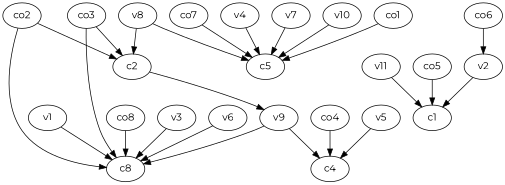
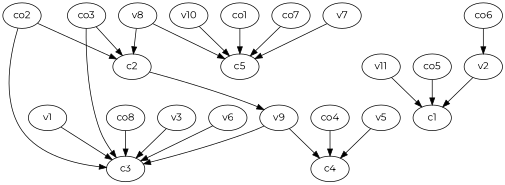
(240, 16) -> none
(126, 169) -> (126, 169)
